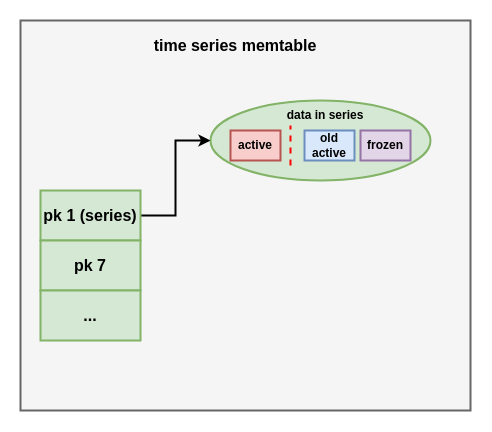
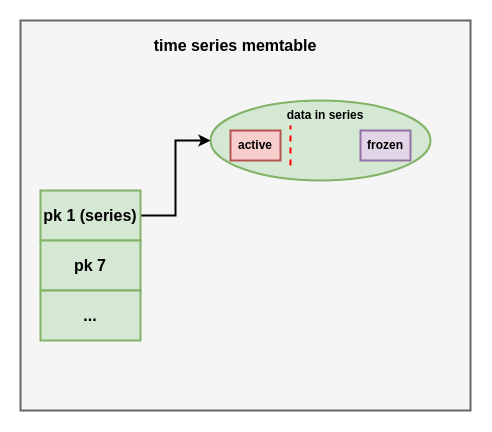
(330, 146) -> none
